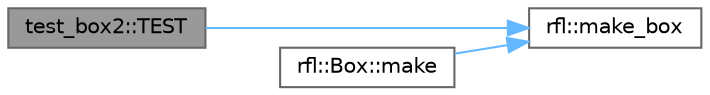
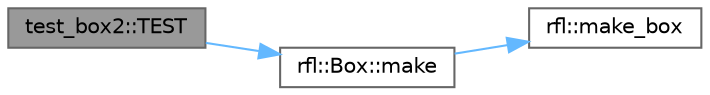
(356, 28) -> (232, 47)
